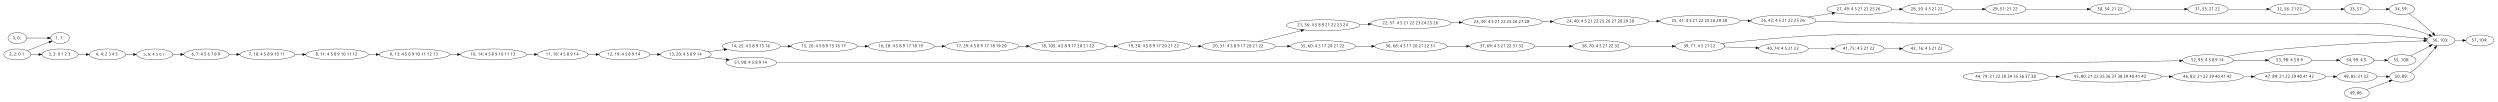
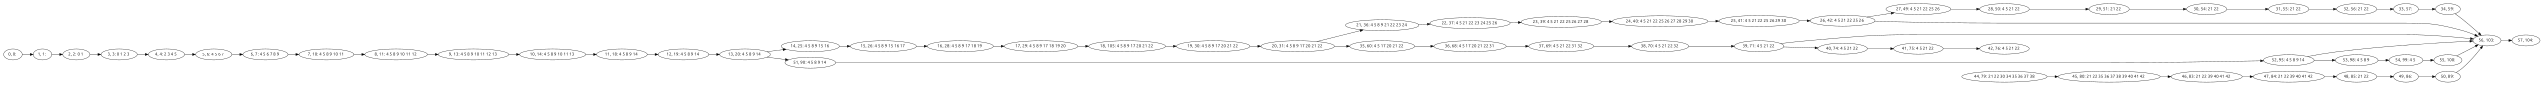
(38, 46) -> (56, 54)
(2382, 77) -> (2384, 77)
